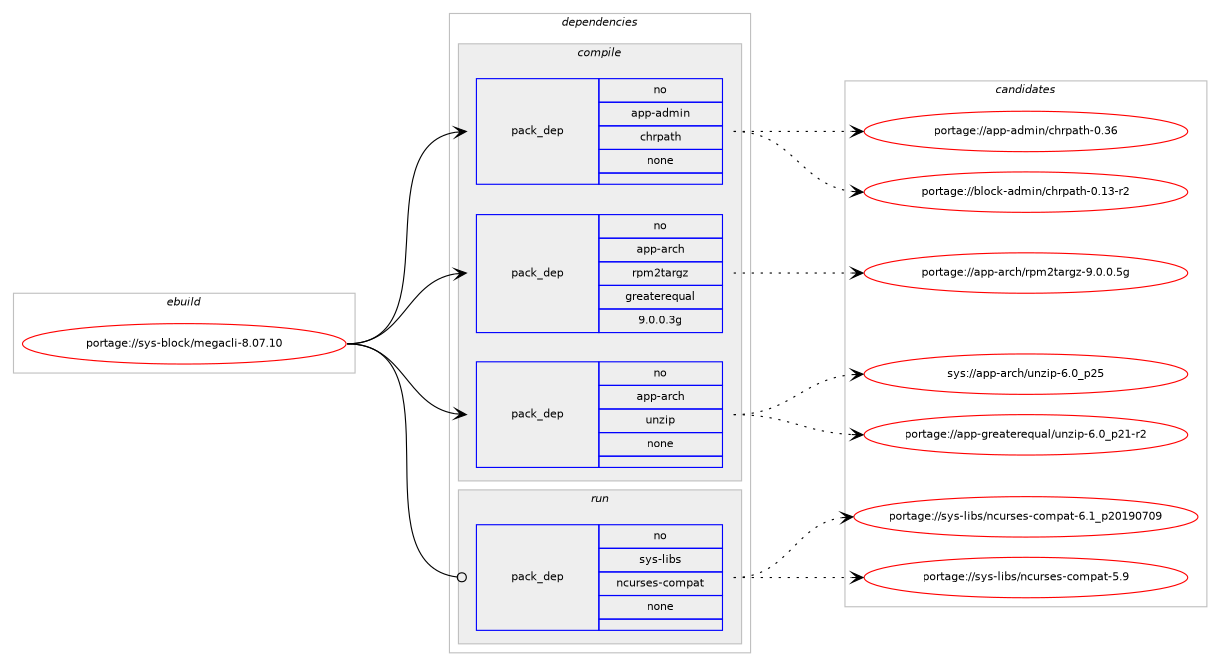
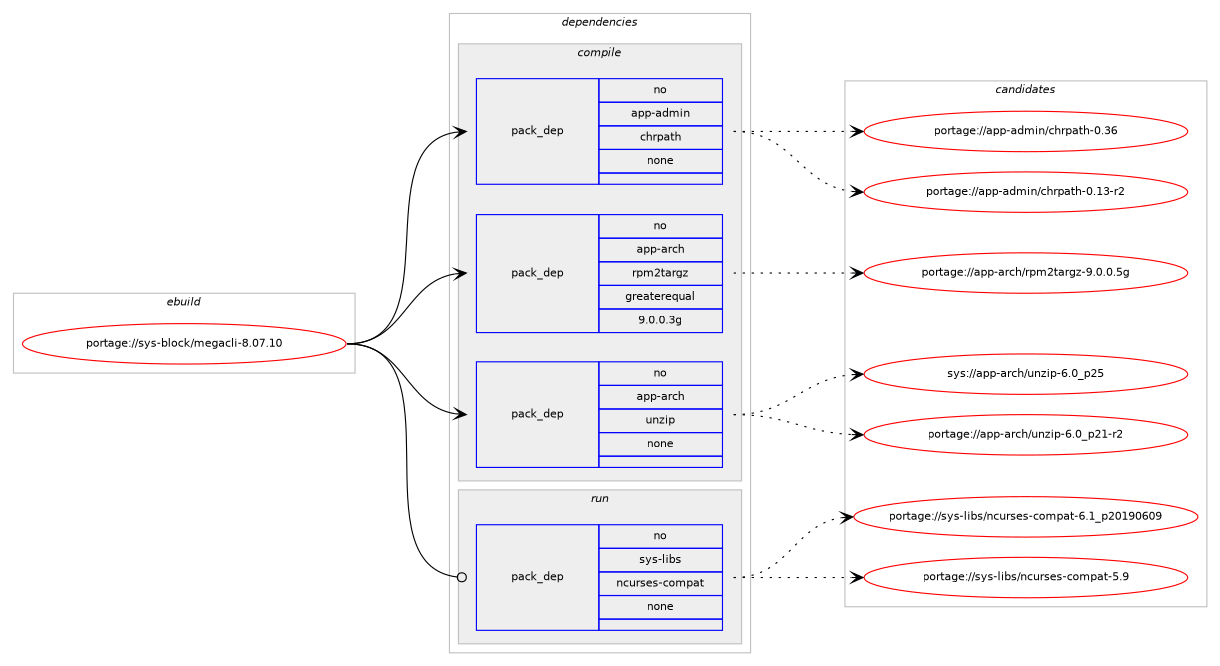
(1026, 192) -> (1026, 192)
(1026, 435) -> (1026, 435)
(1026, 517) -> (1026, 517)
